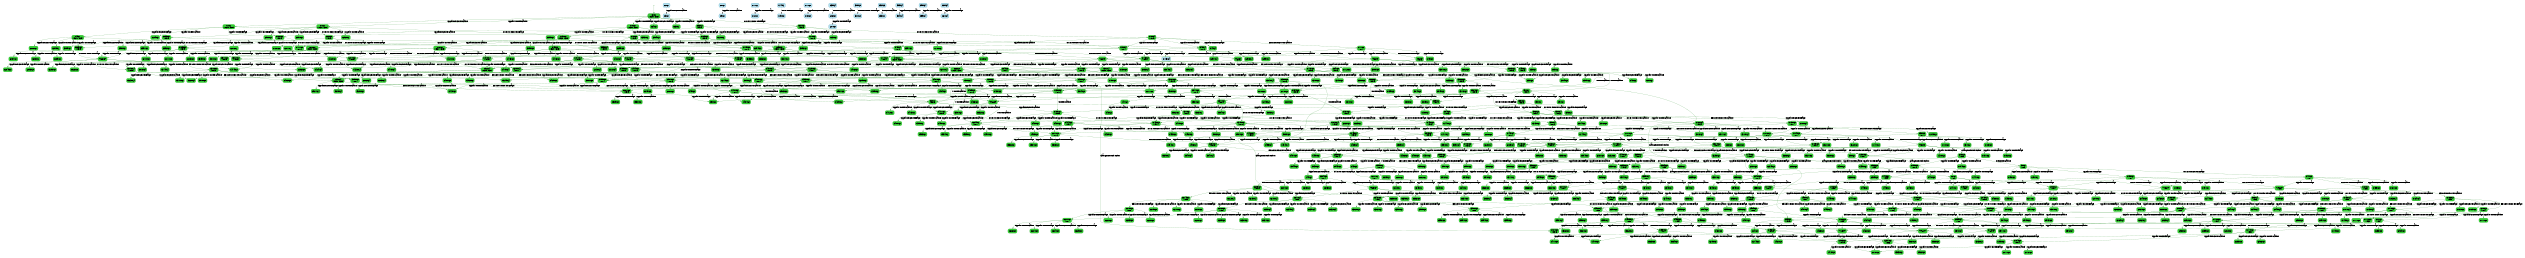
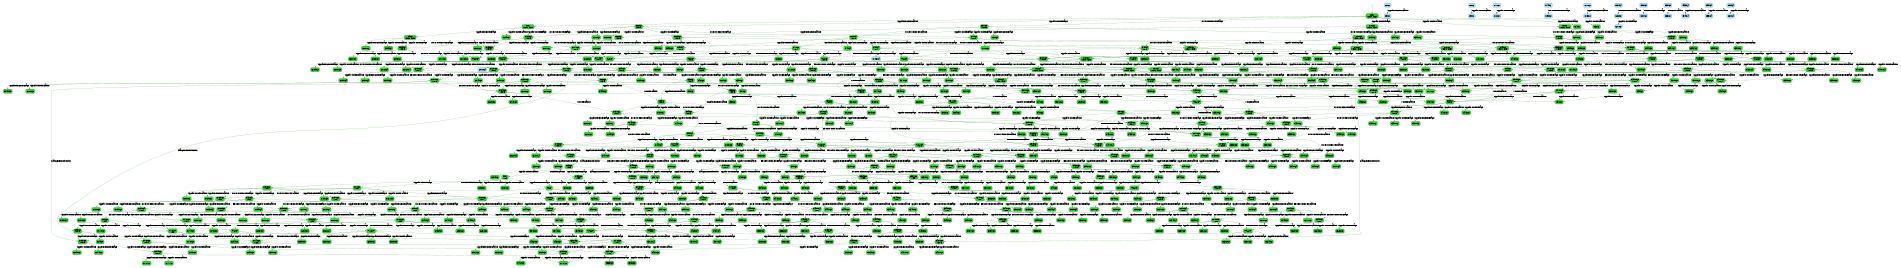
none -> (608, 37)
(944, 70) -> (482, 70)
(602, 72) -> (1604, 77)
(1651, 119) -> (787, 115)
(1354, 145) -> (1216, 156)
(1493, 211) -> (1011, 224)
(1667, 215) -> (866, 226)
